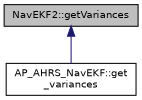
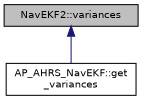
(71, 15) -> (71, 15)
